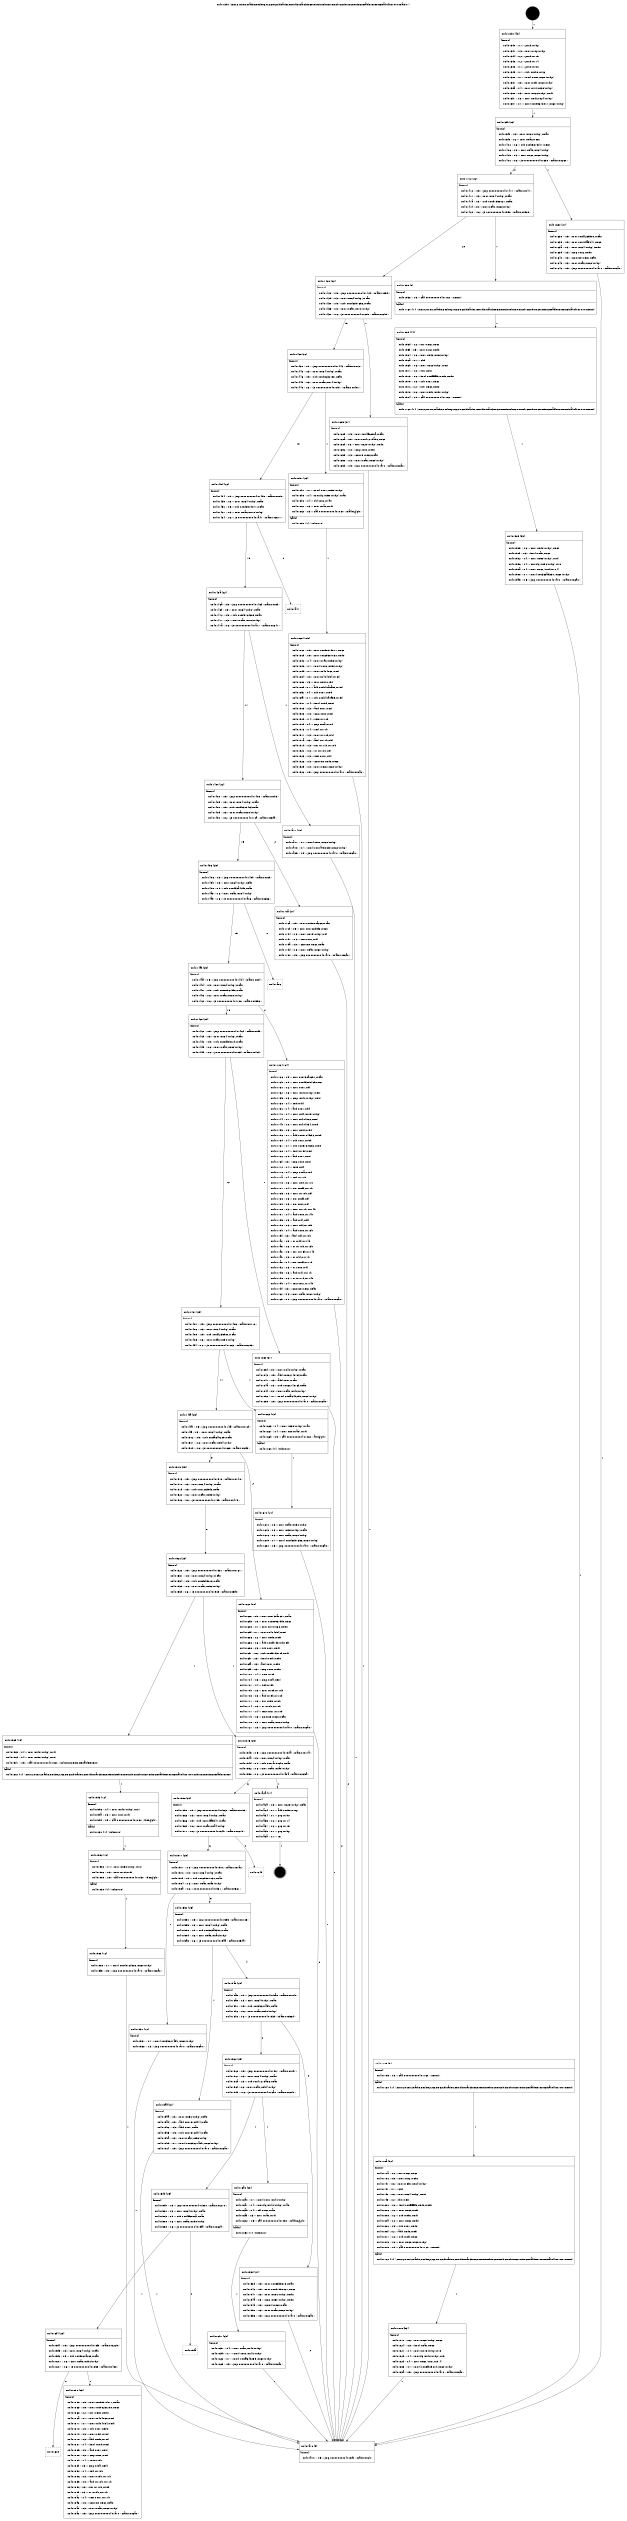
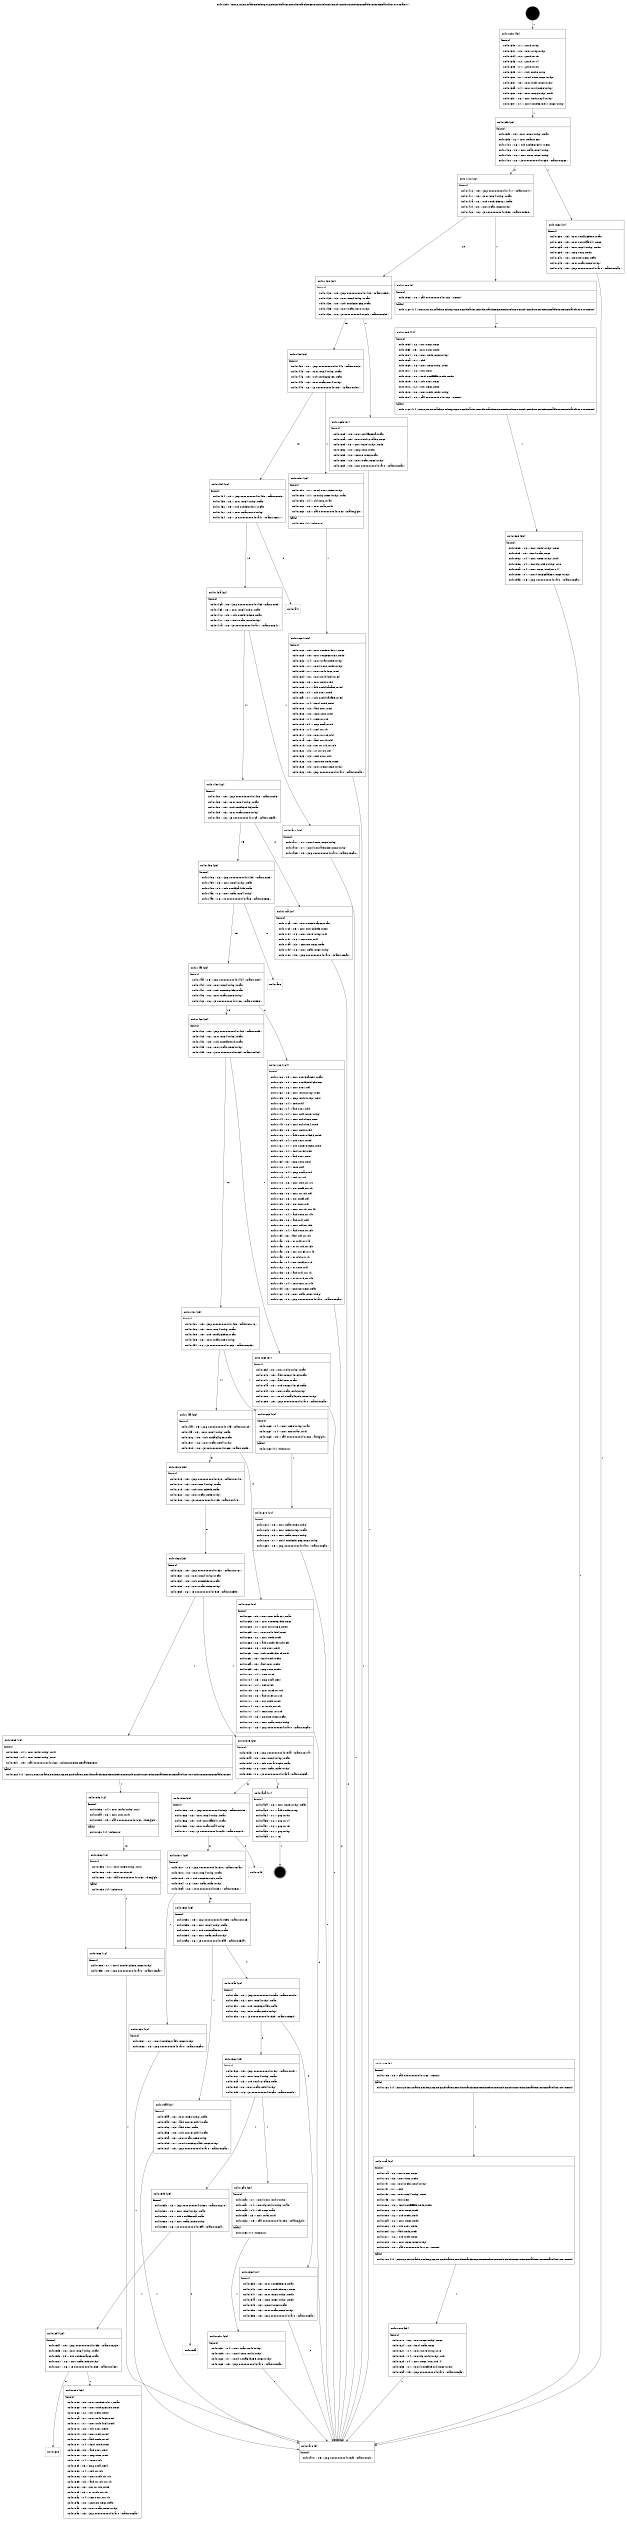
(125, 1846) -> (126, 1846)
